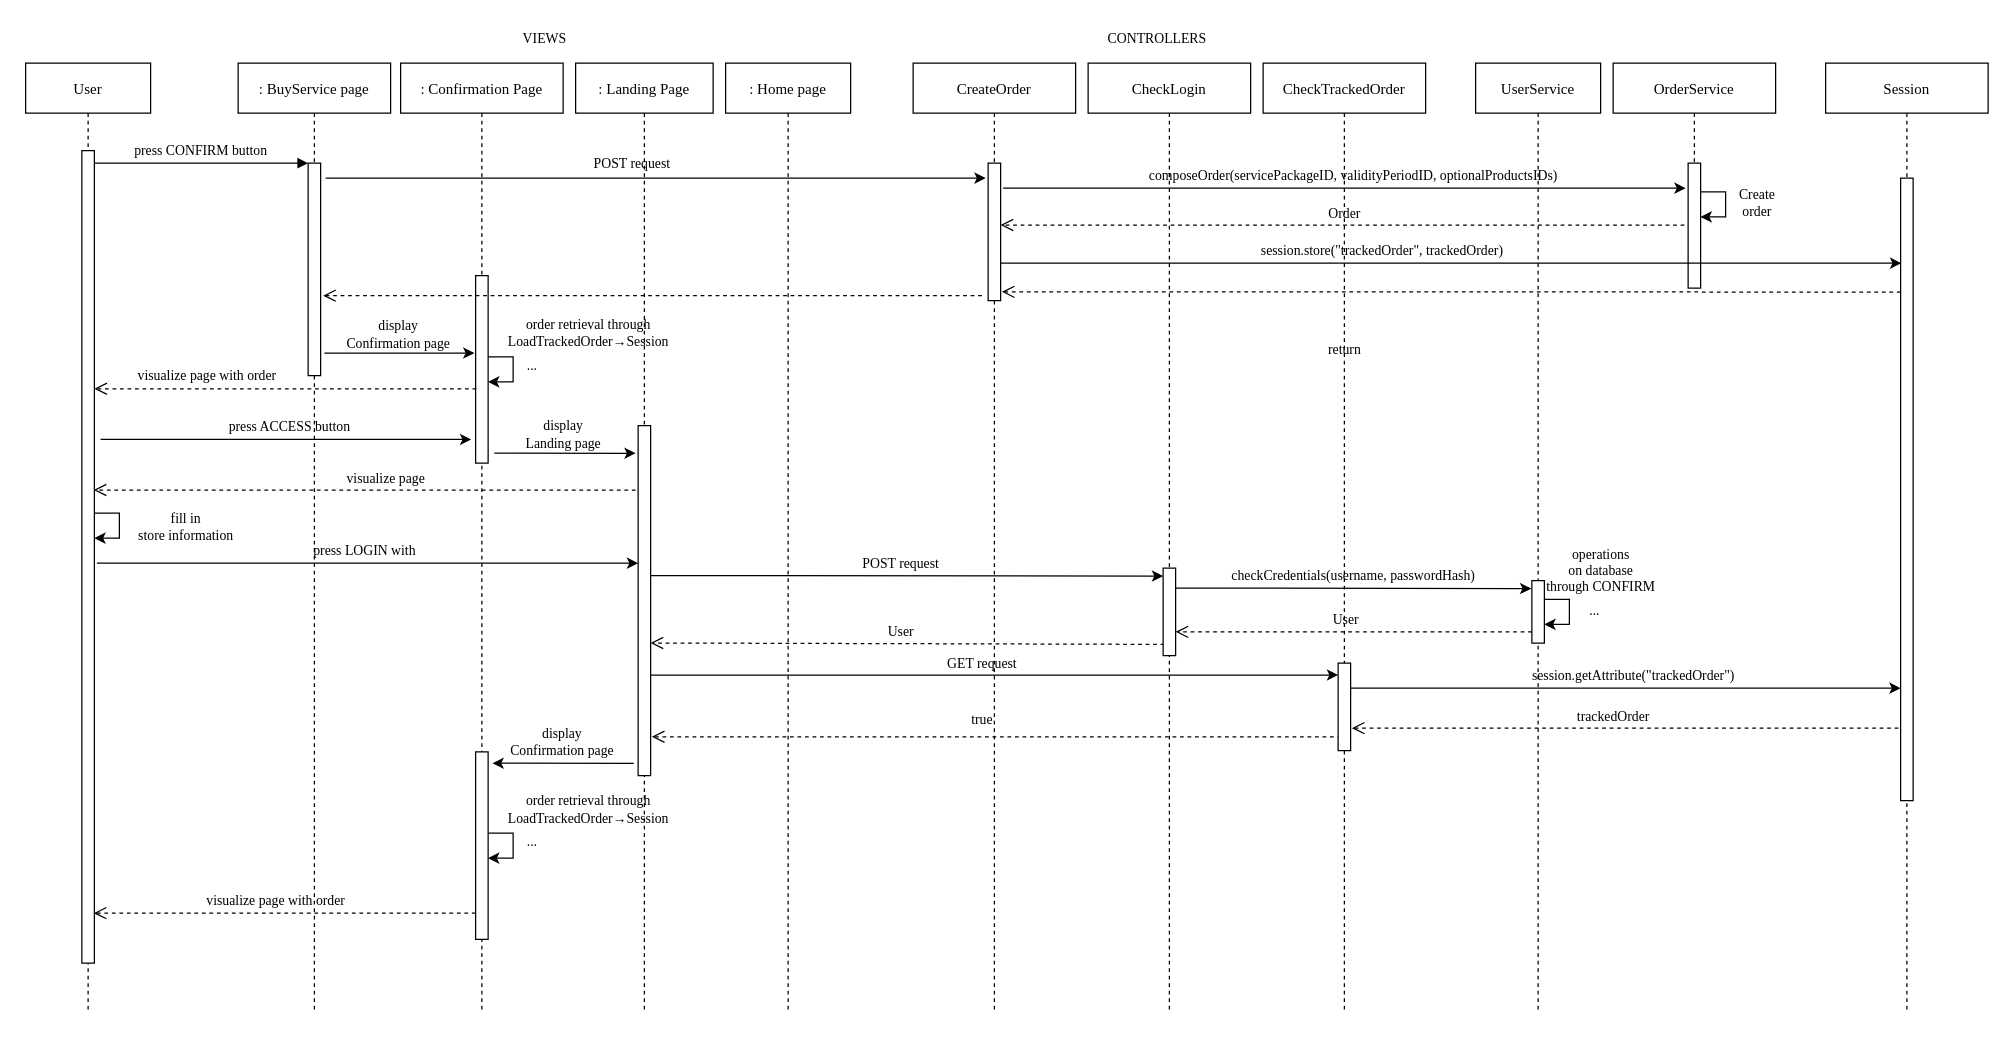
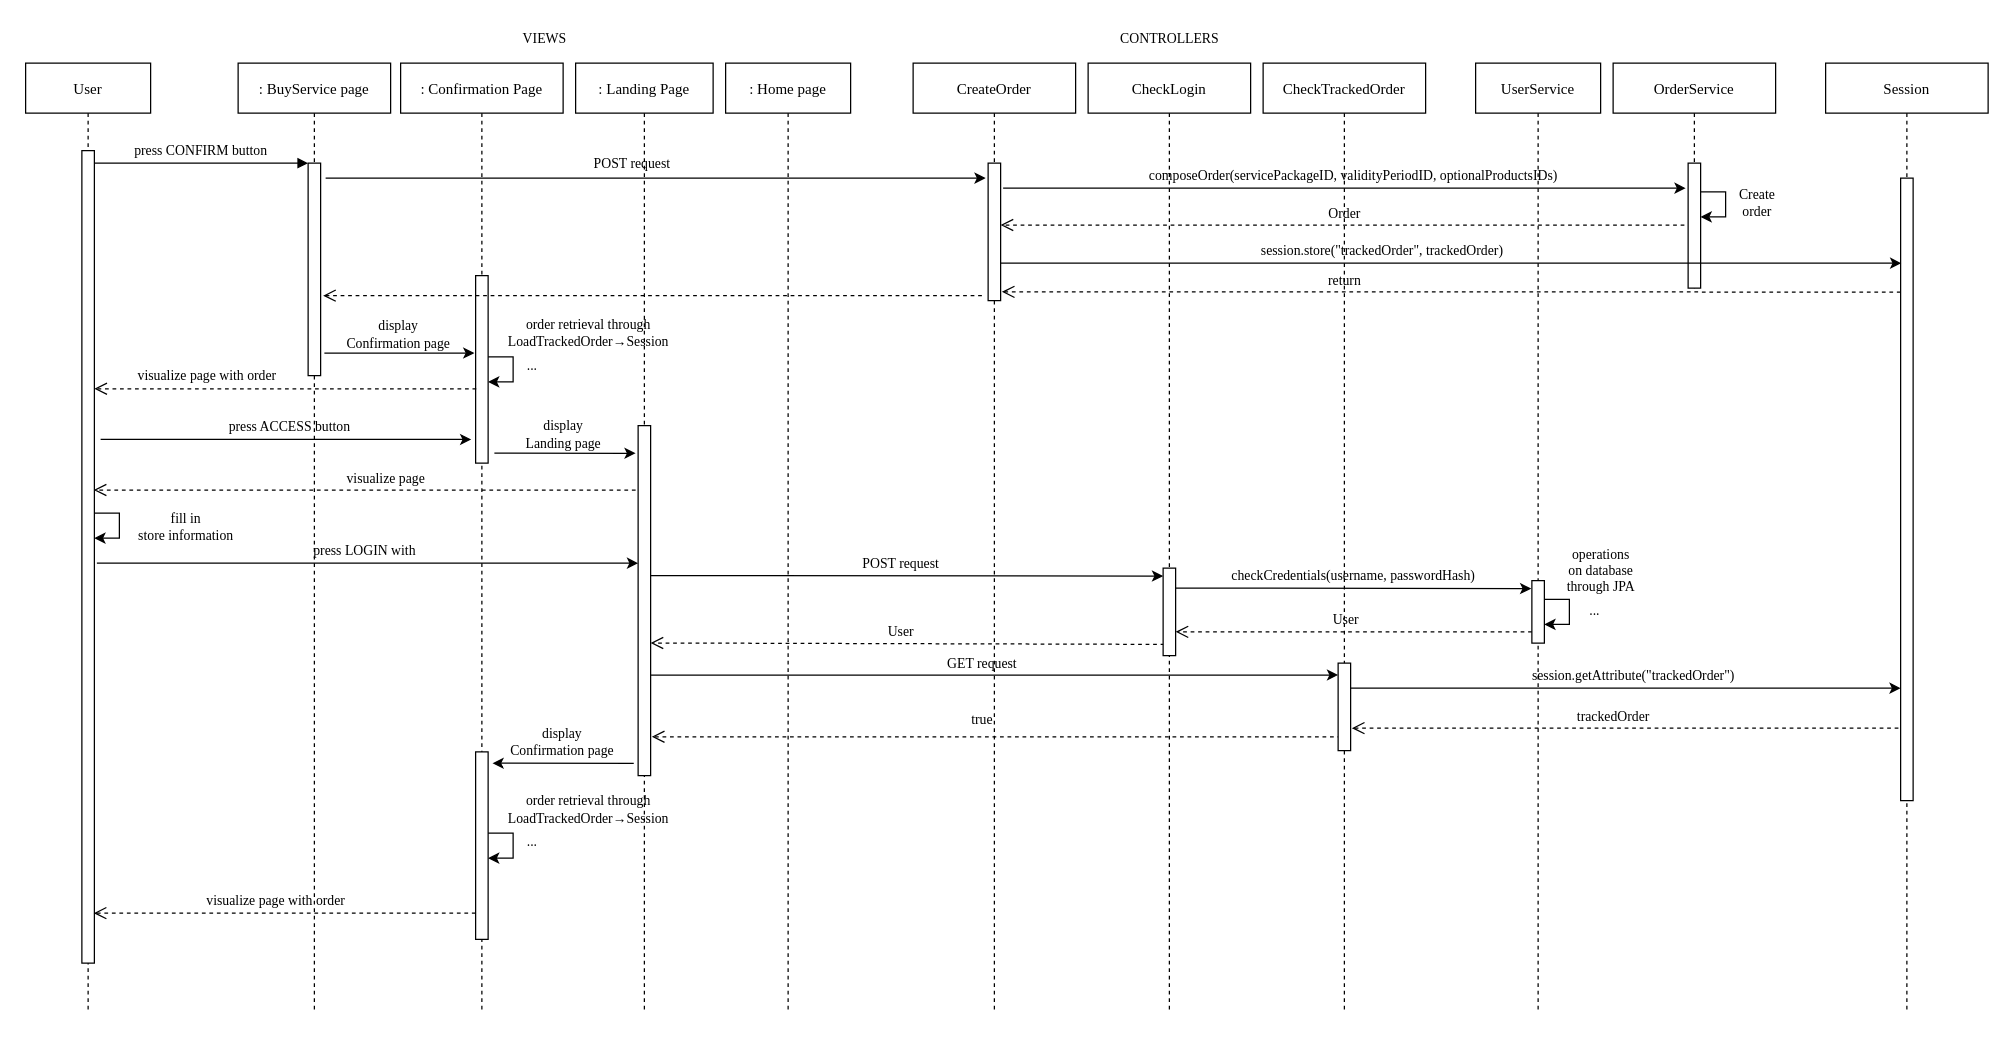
(1157, 38) -> (1169, 38)
(1344, 349) -> (1344, 281)
(1601, 571) -> (1601, 571)
